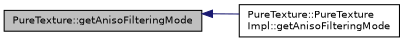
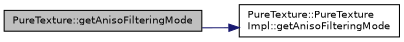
(226, 14) -> (215, 28)
